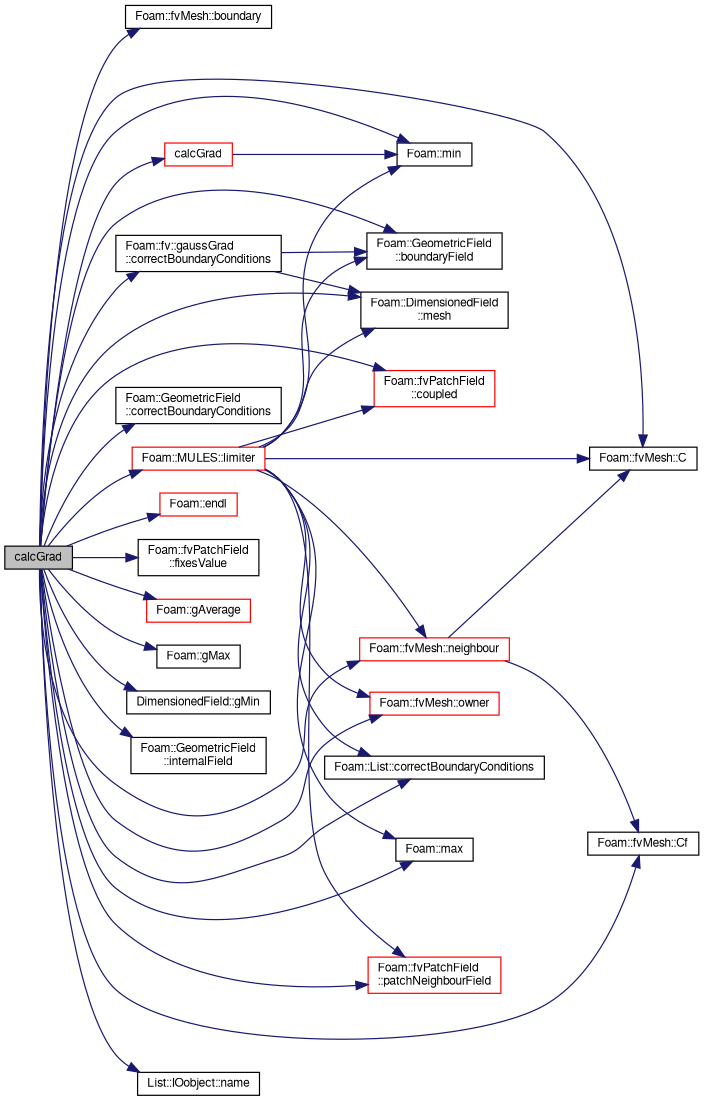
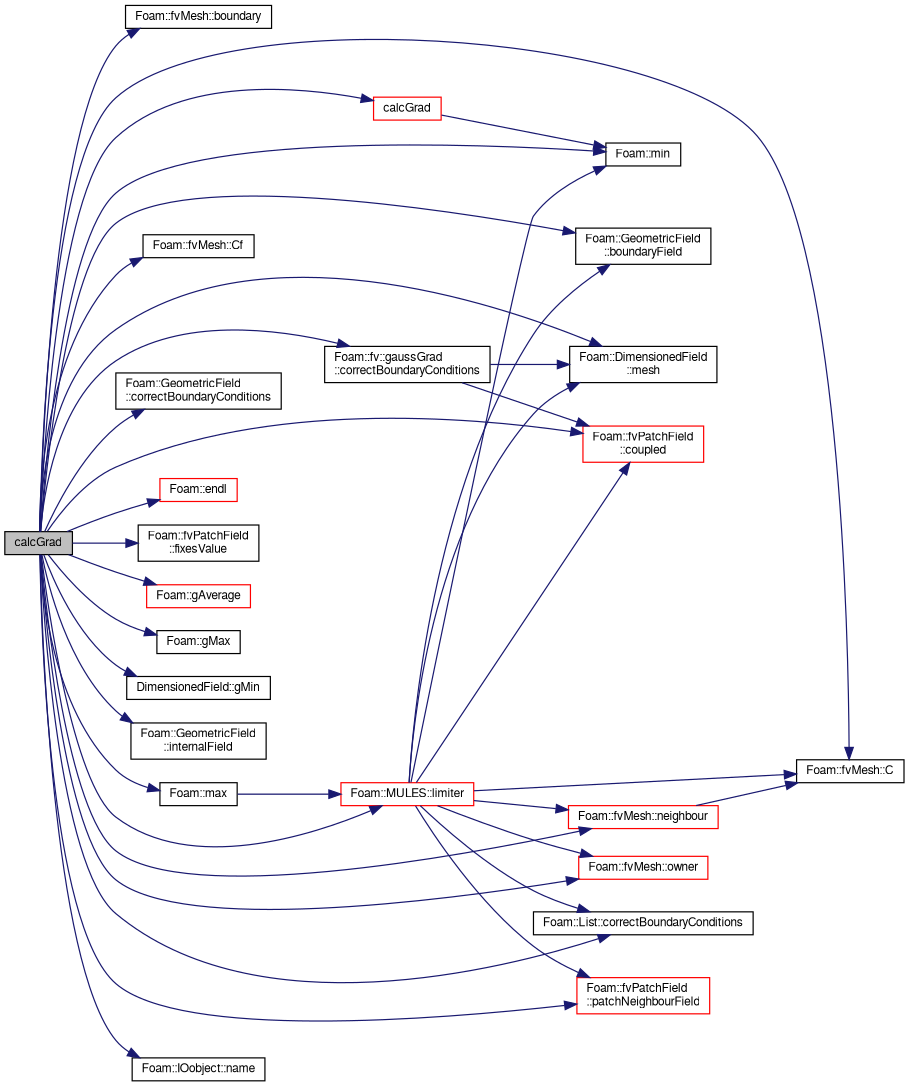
(318, 252) -> (520, 402)
(298, 703) -> (283, 794)
(586, 726) -> none
(199, 1084) -> (199, 1069)
